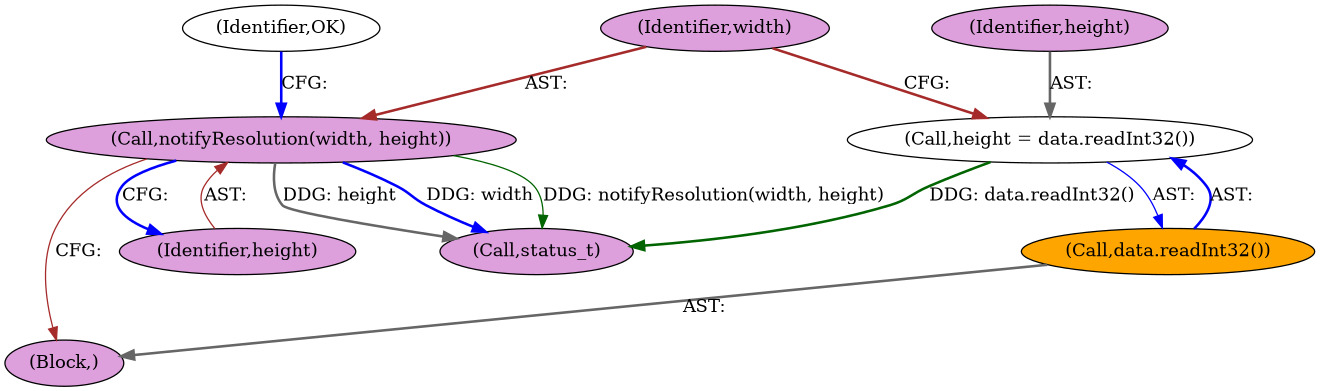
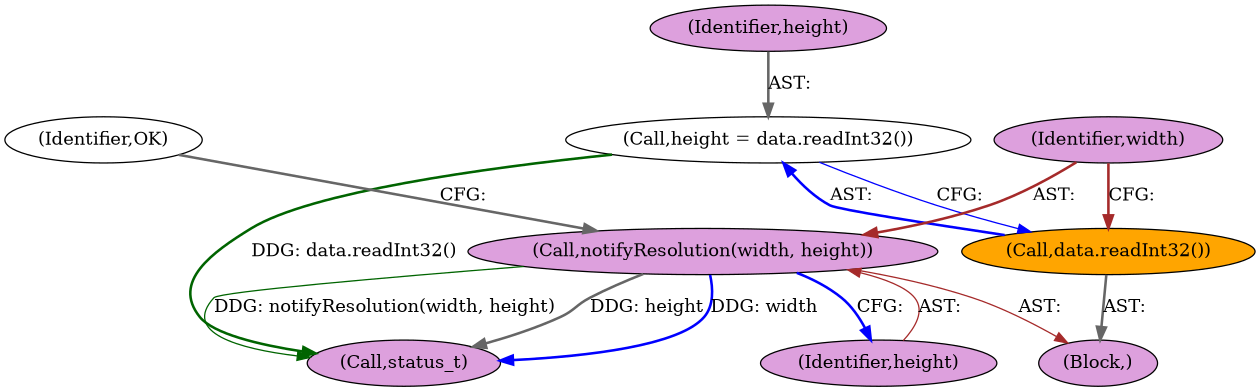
(281, 78) -> (402, 195)
(873, 81) -> (1108, 189)
(1177, 196) -> (963, 196)
(82, 252) -> (1043, 307)
